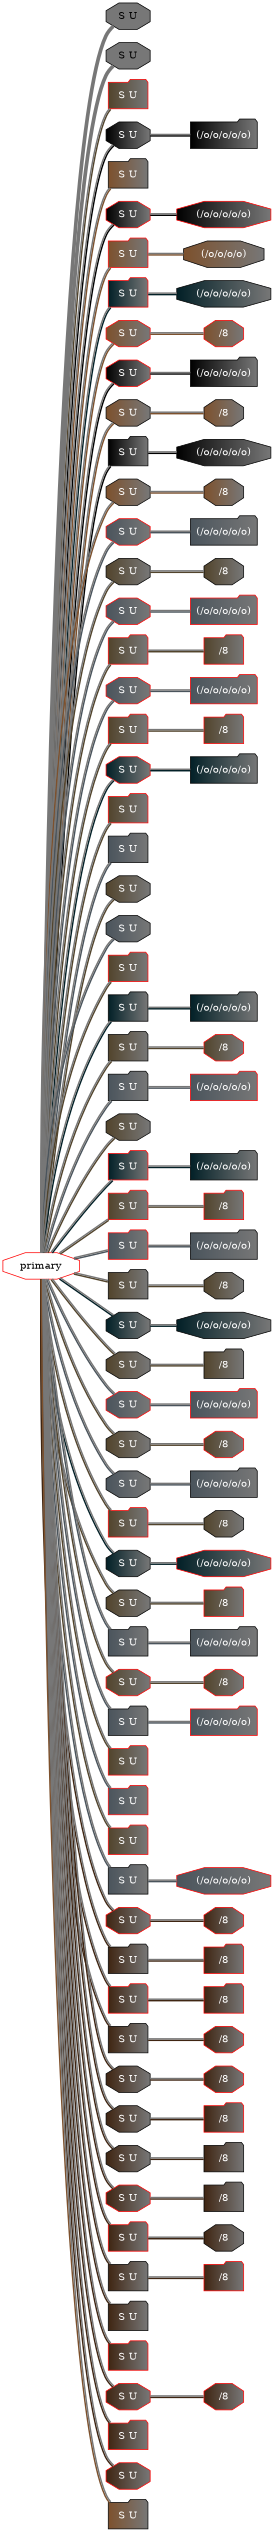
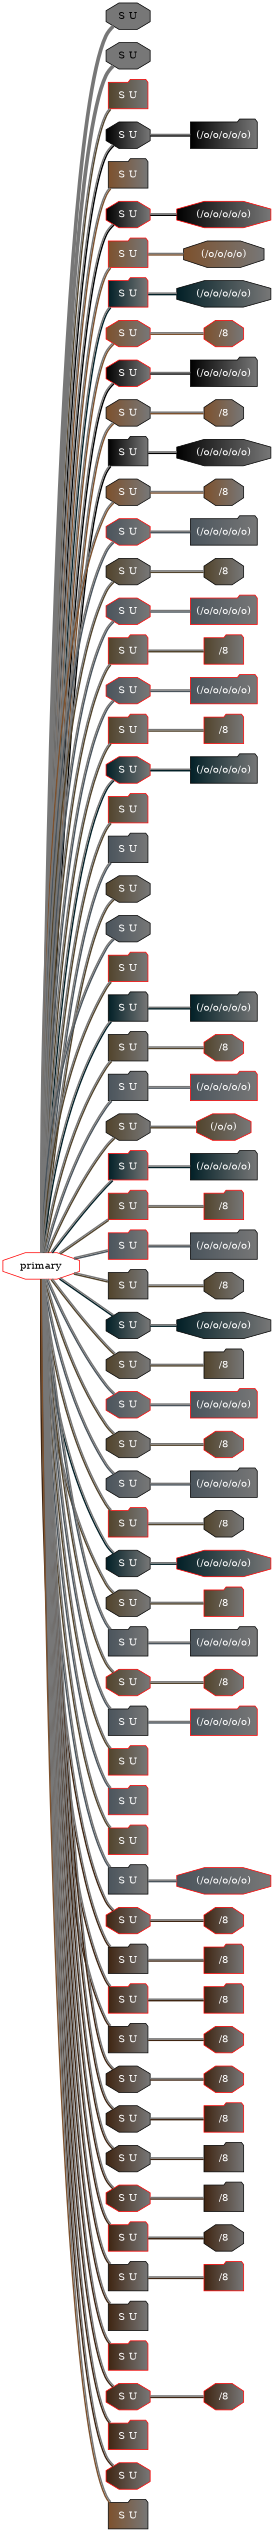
none -> (224, 1127)
